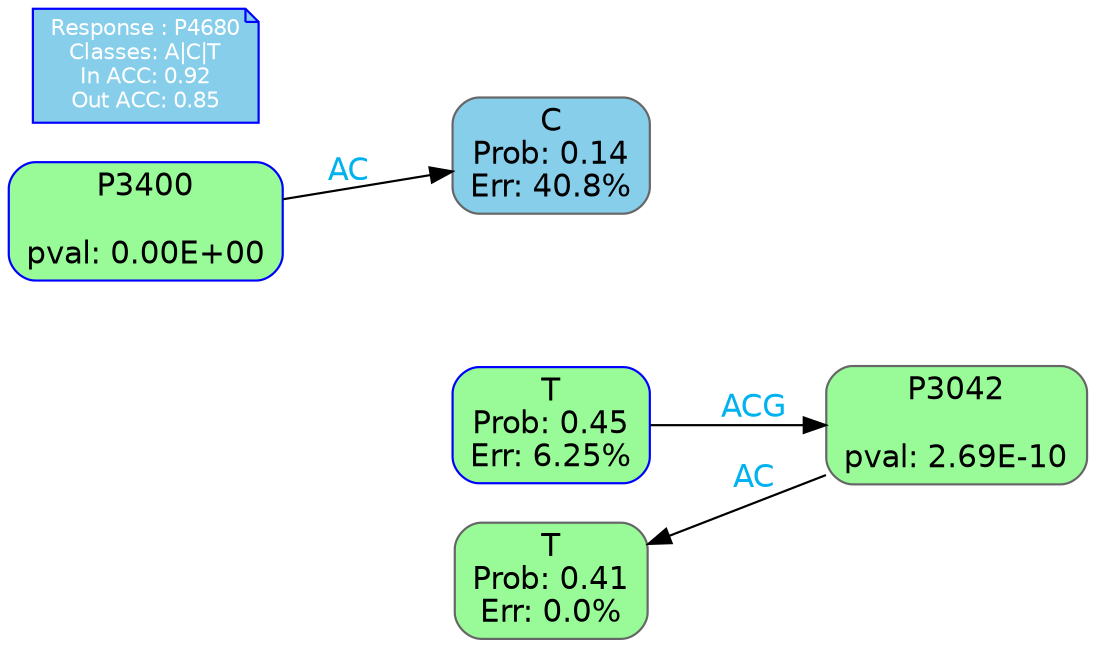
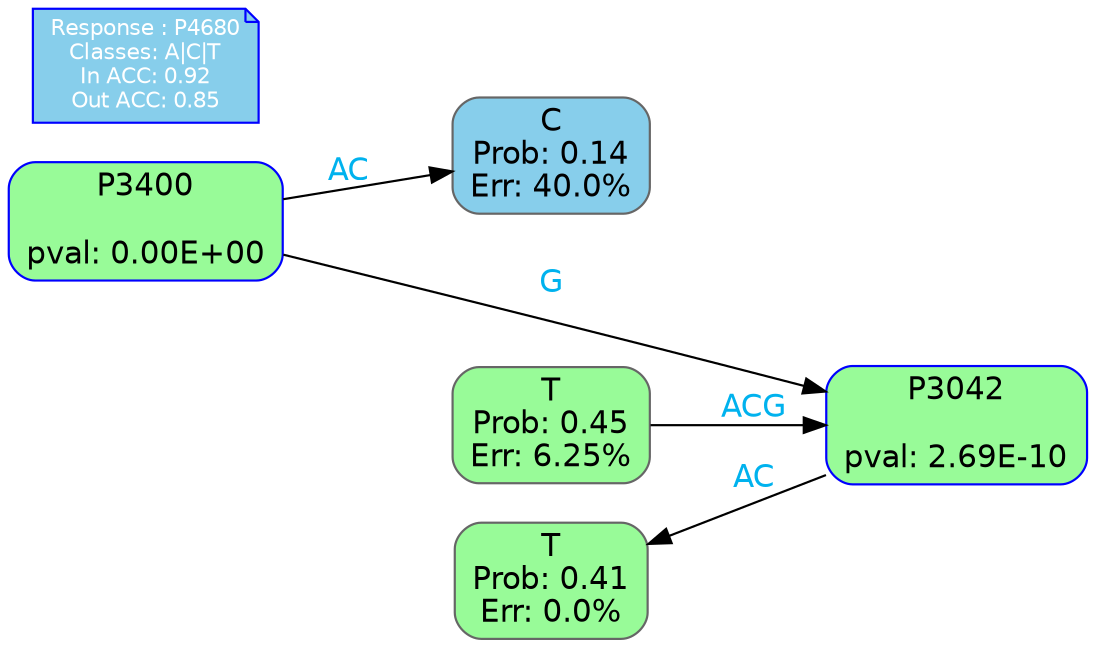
(551, 156) -> (551, 156)
none -> (544, 320)
(551, 425) -> (551, 425)
(957, 425) -> (957, 425)
